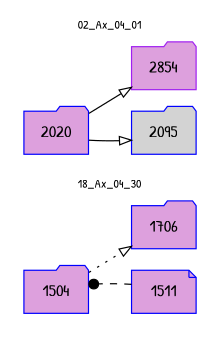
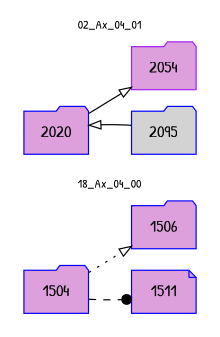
(164, 68) -> (164, 68)
(104, 141) -> (116, 125)
(110, 185) -> (110, 185)
(164, 227) -> (164, 227)
(115, 284) -> (105, 300)
